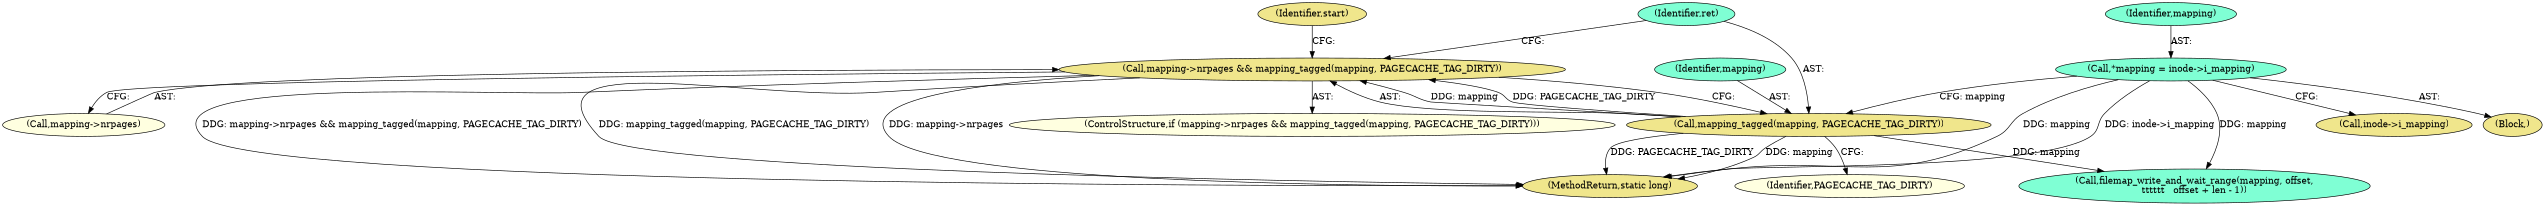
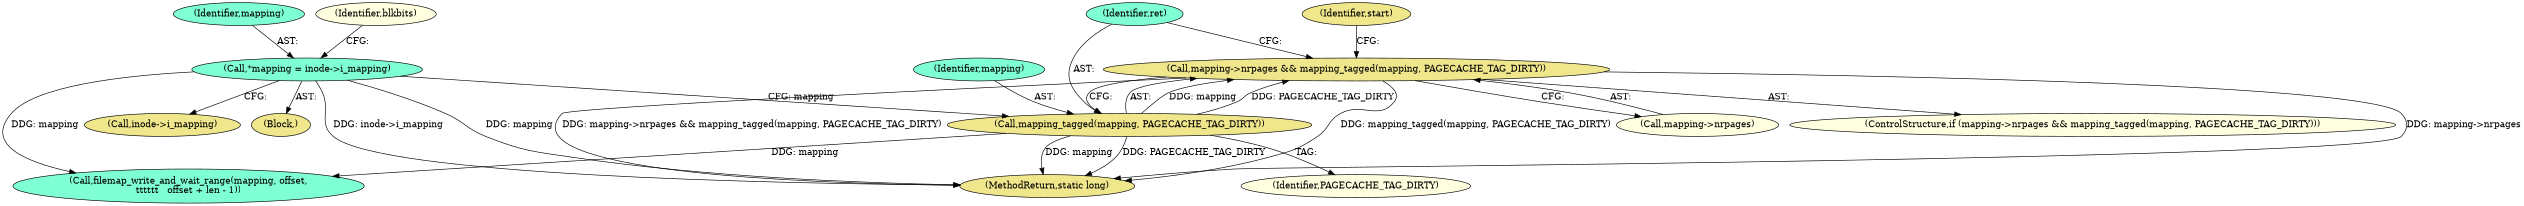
none -> (376, 14)
(1854, 153) -> (1308, 153)
